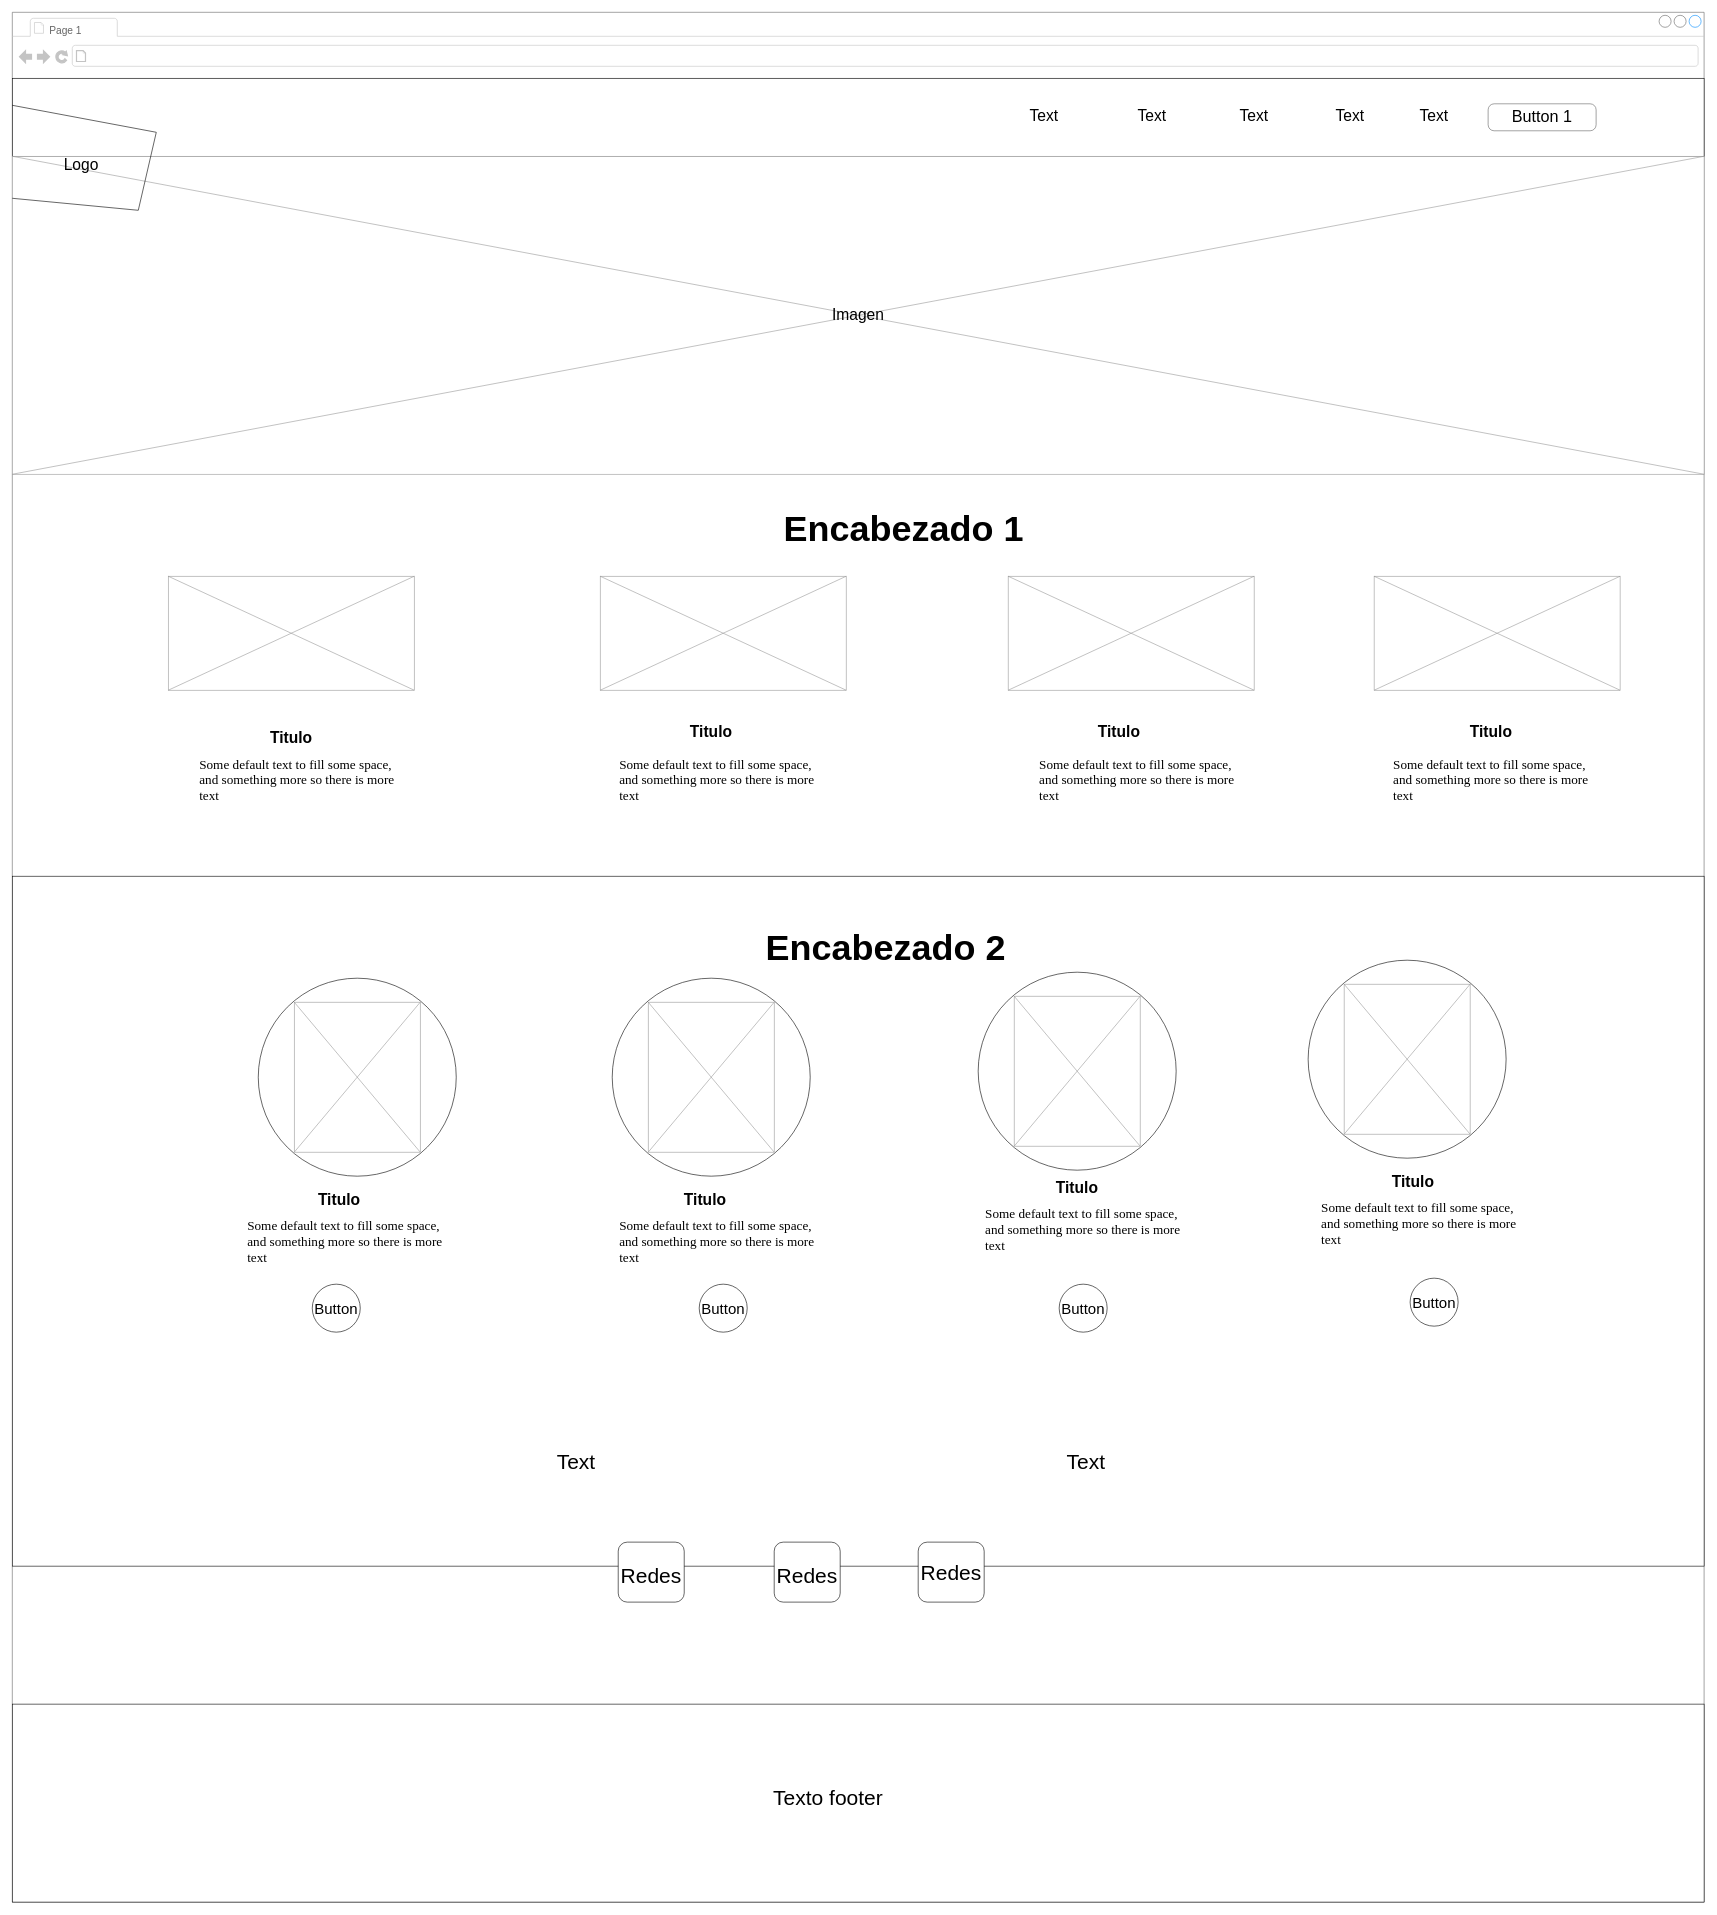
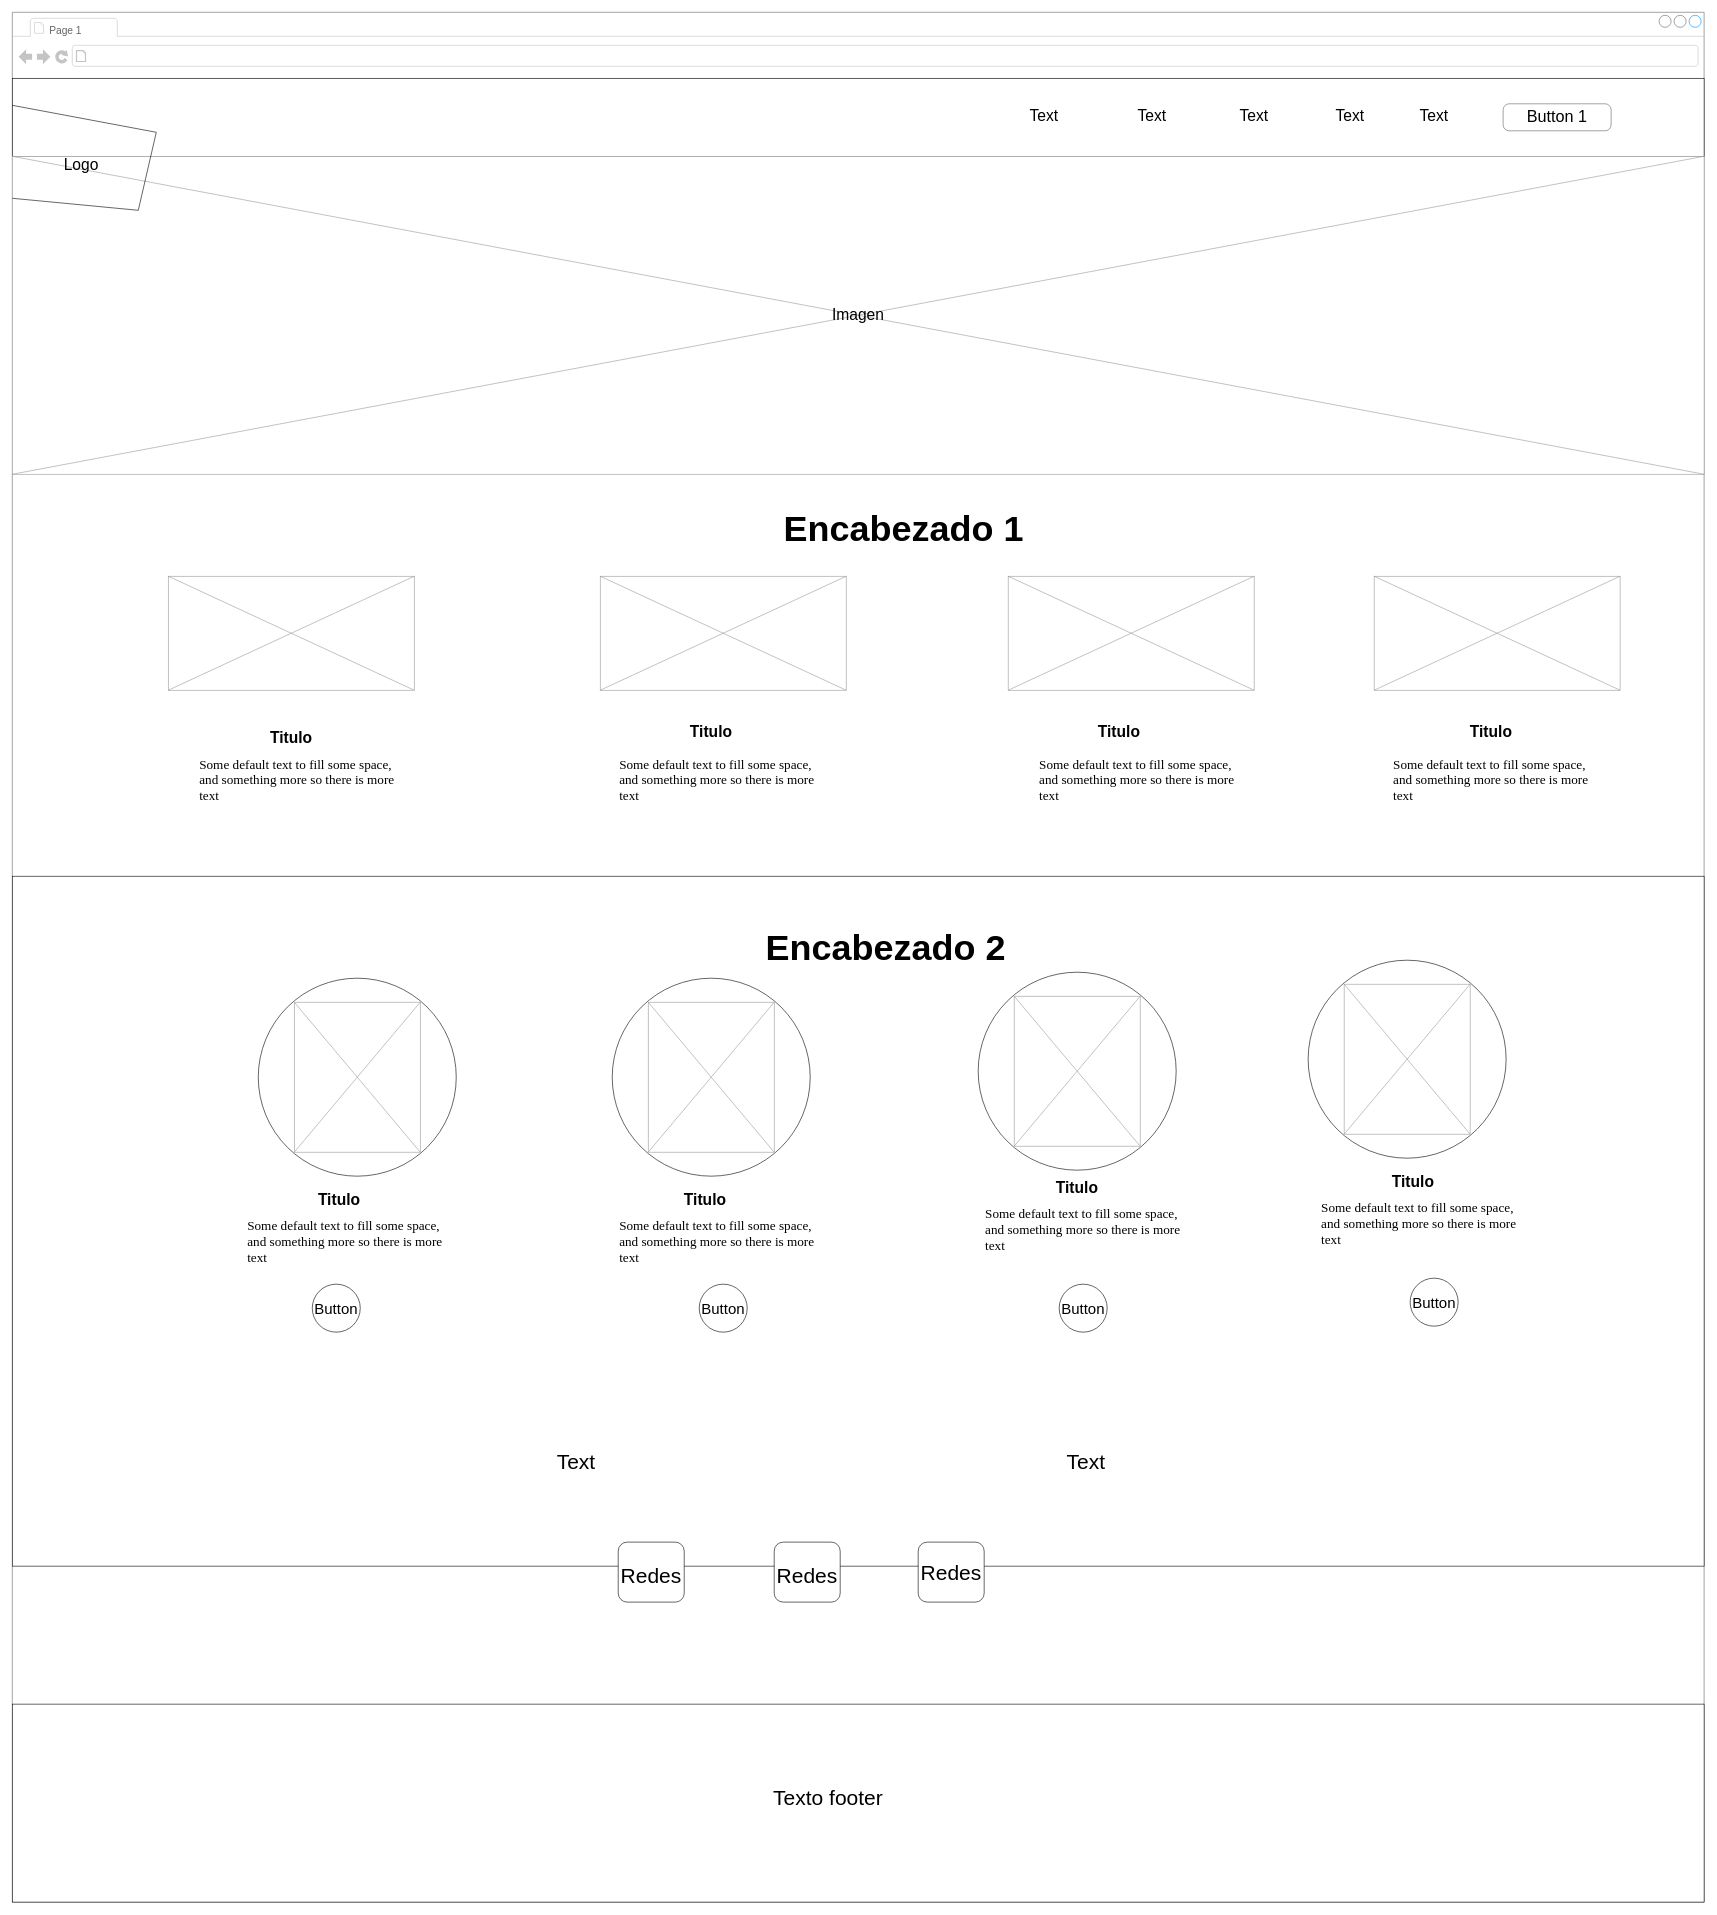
(1542, 117) -> (1557, 117)
